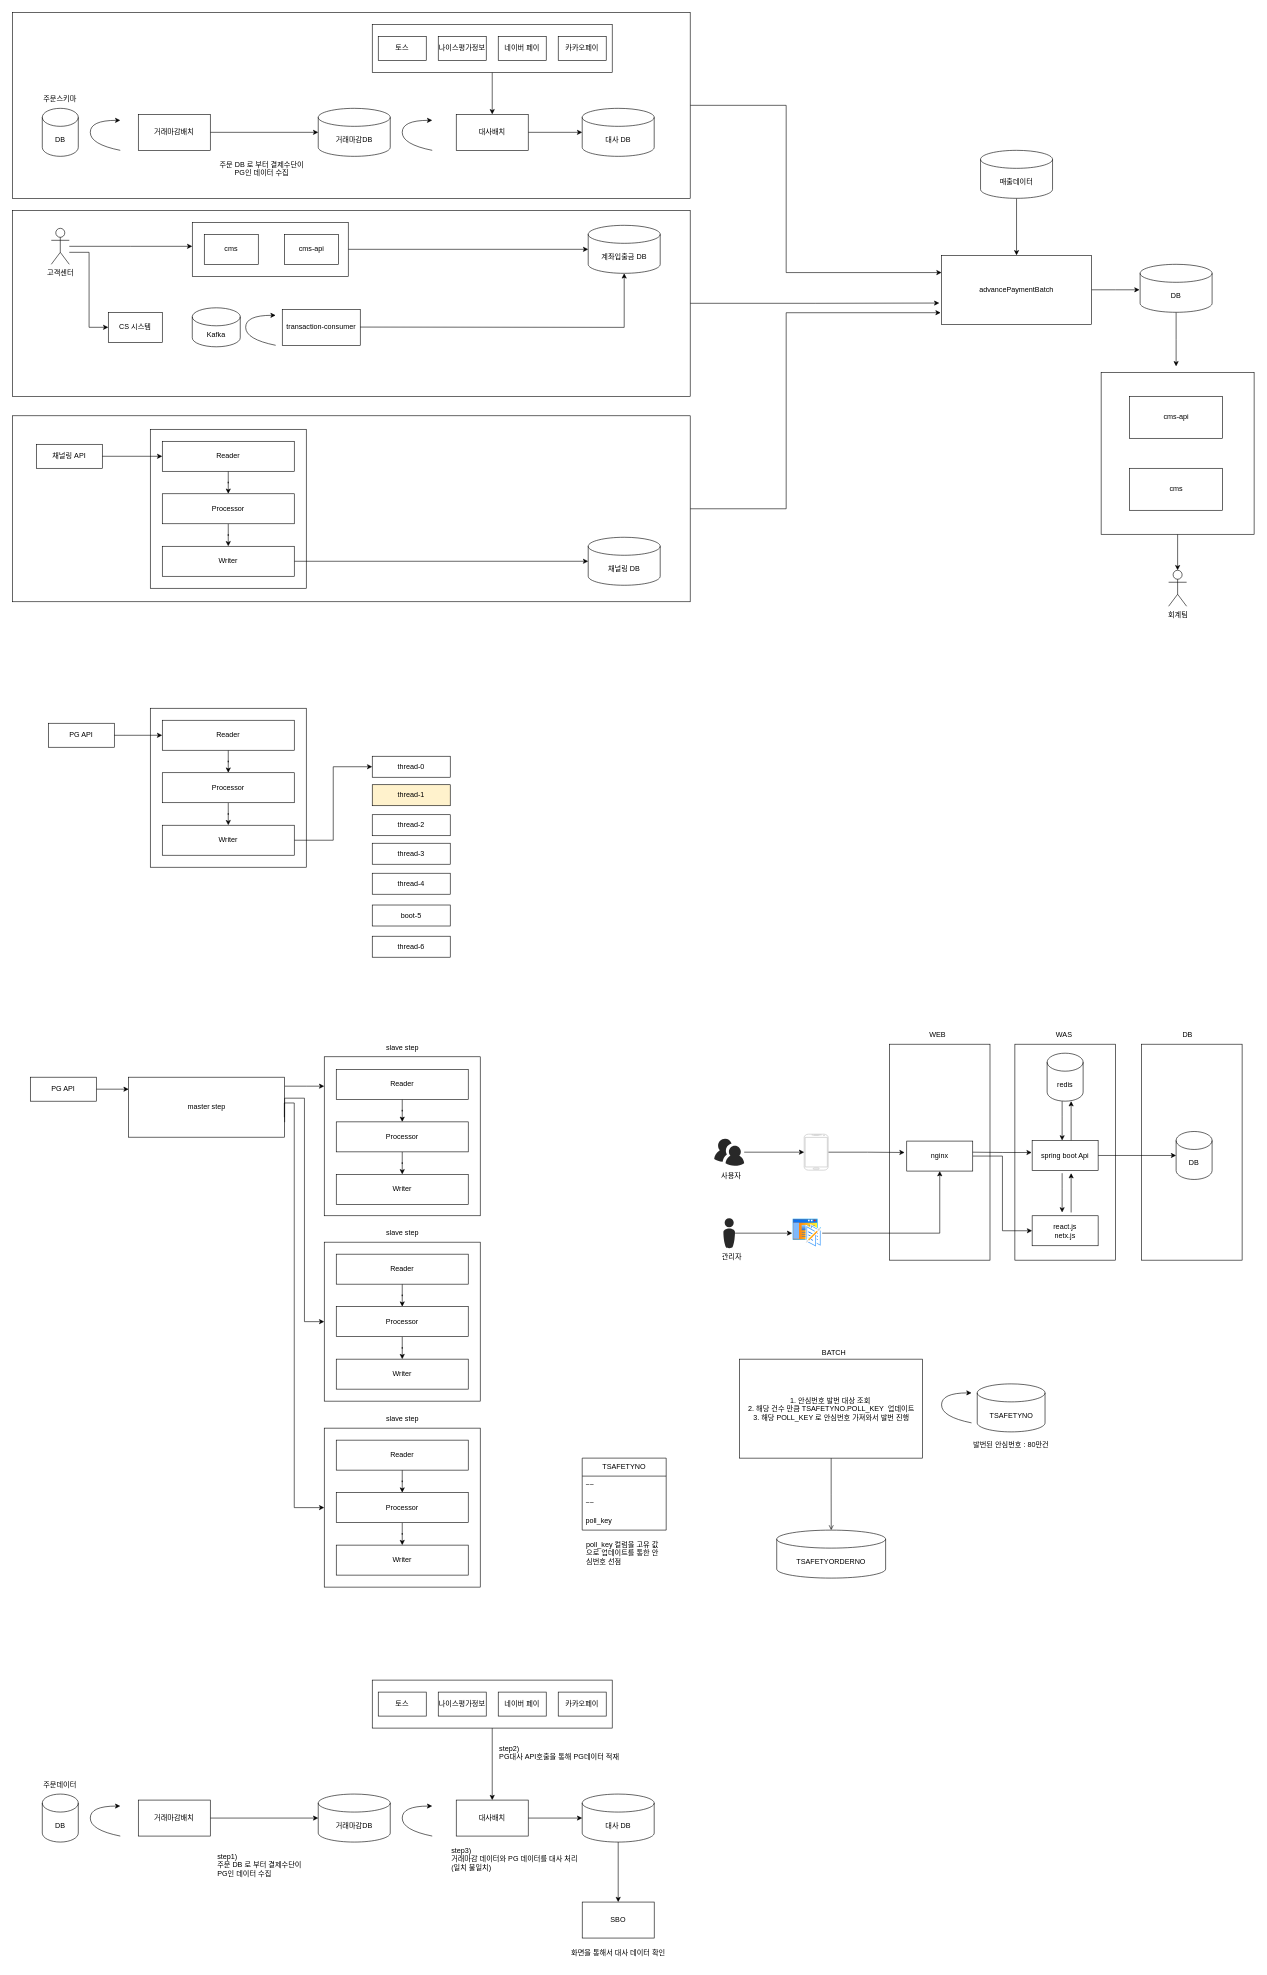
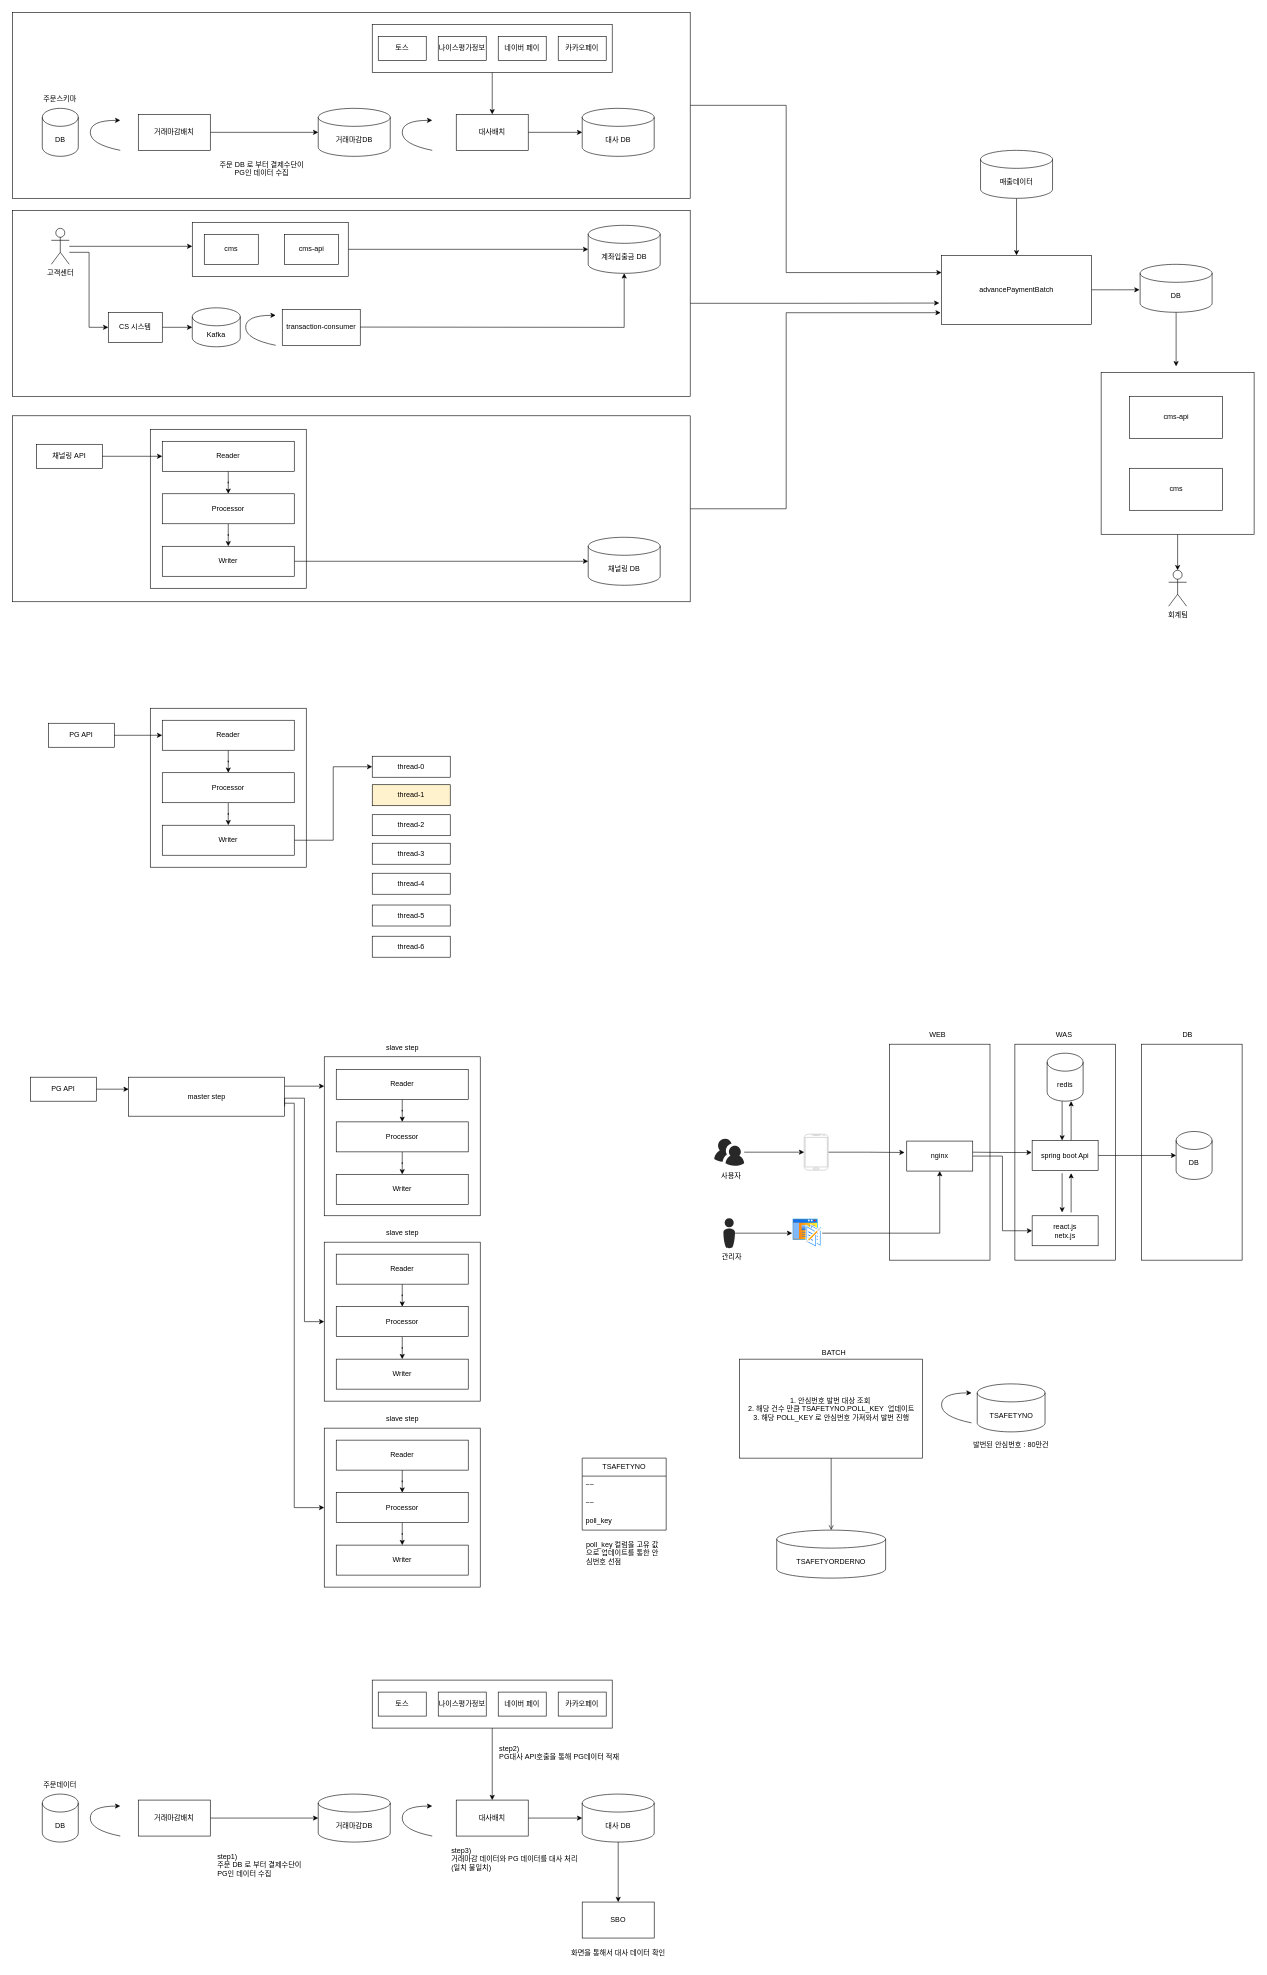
none -> (186, 327)
(411, 916) -> (411, 916)
(207, 1107) -> (207, 1097)
